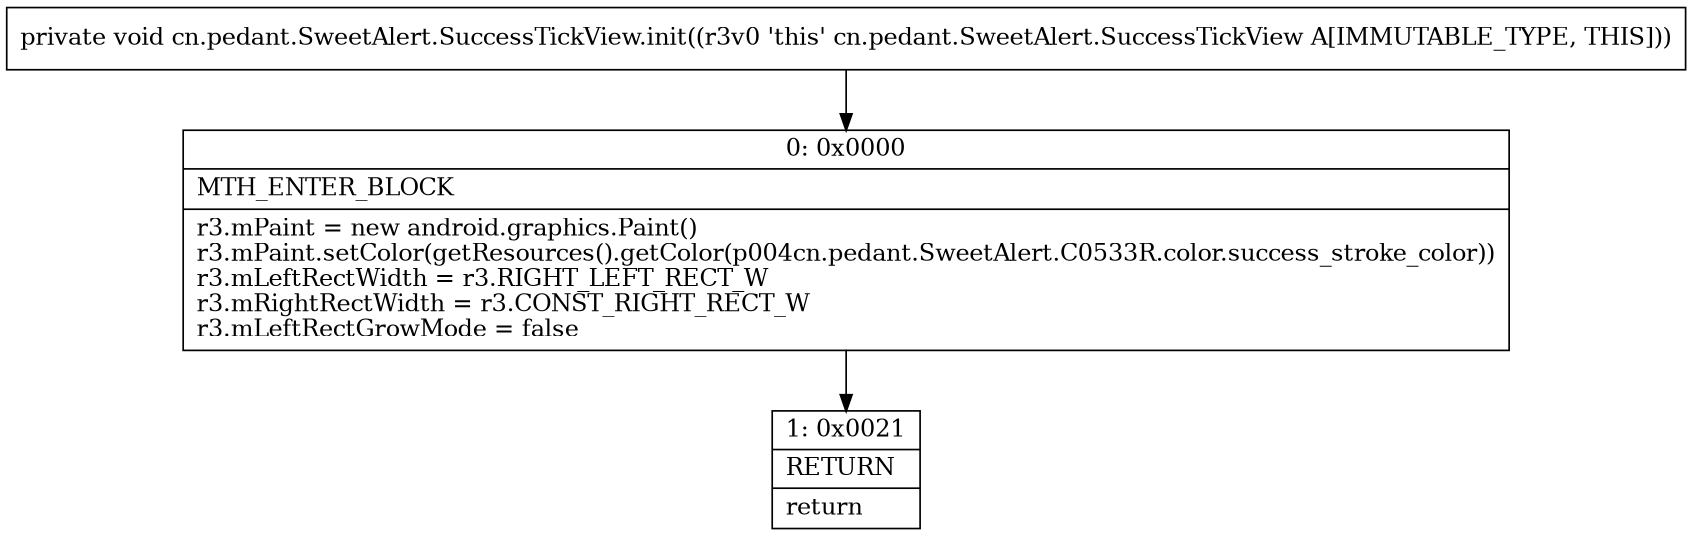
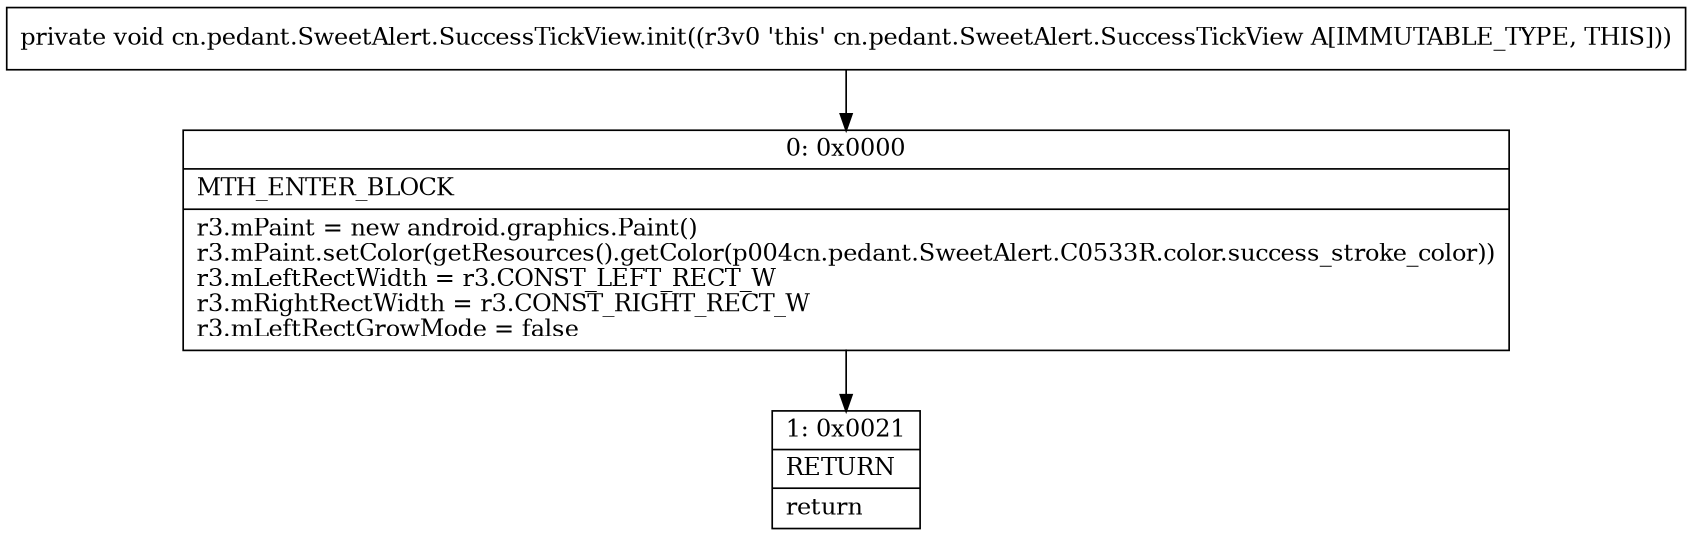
(482, 279) -> (487, 279)
